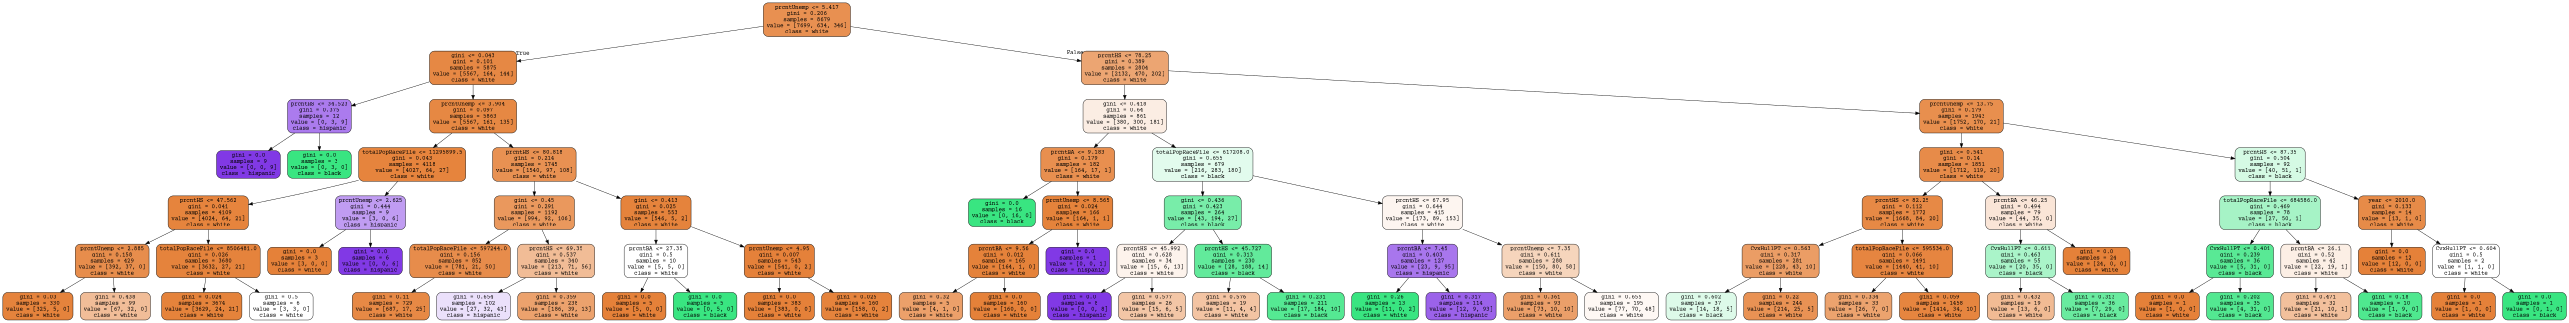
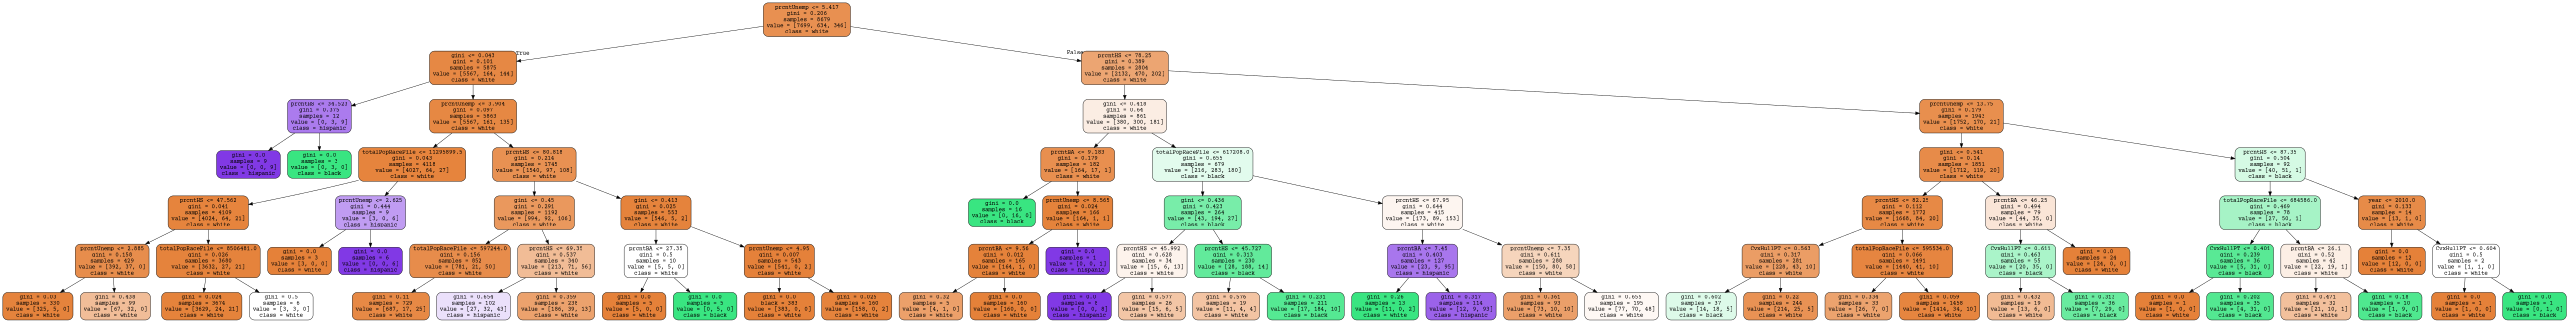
(779, 306) -> (779, 306)
